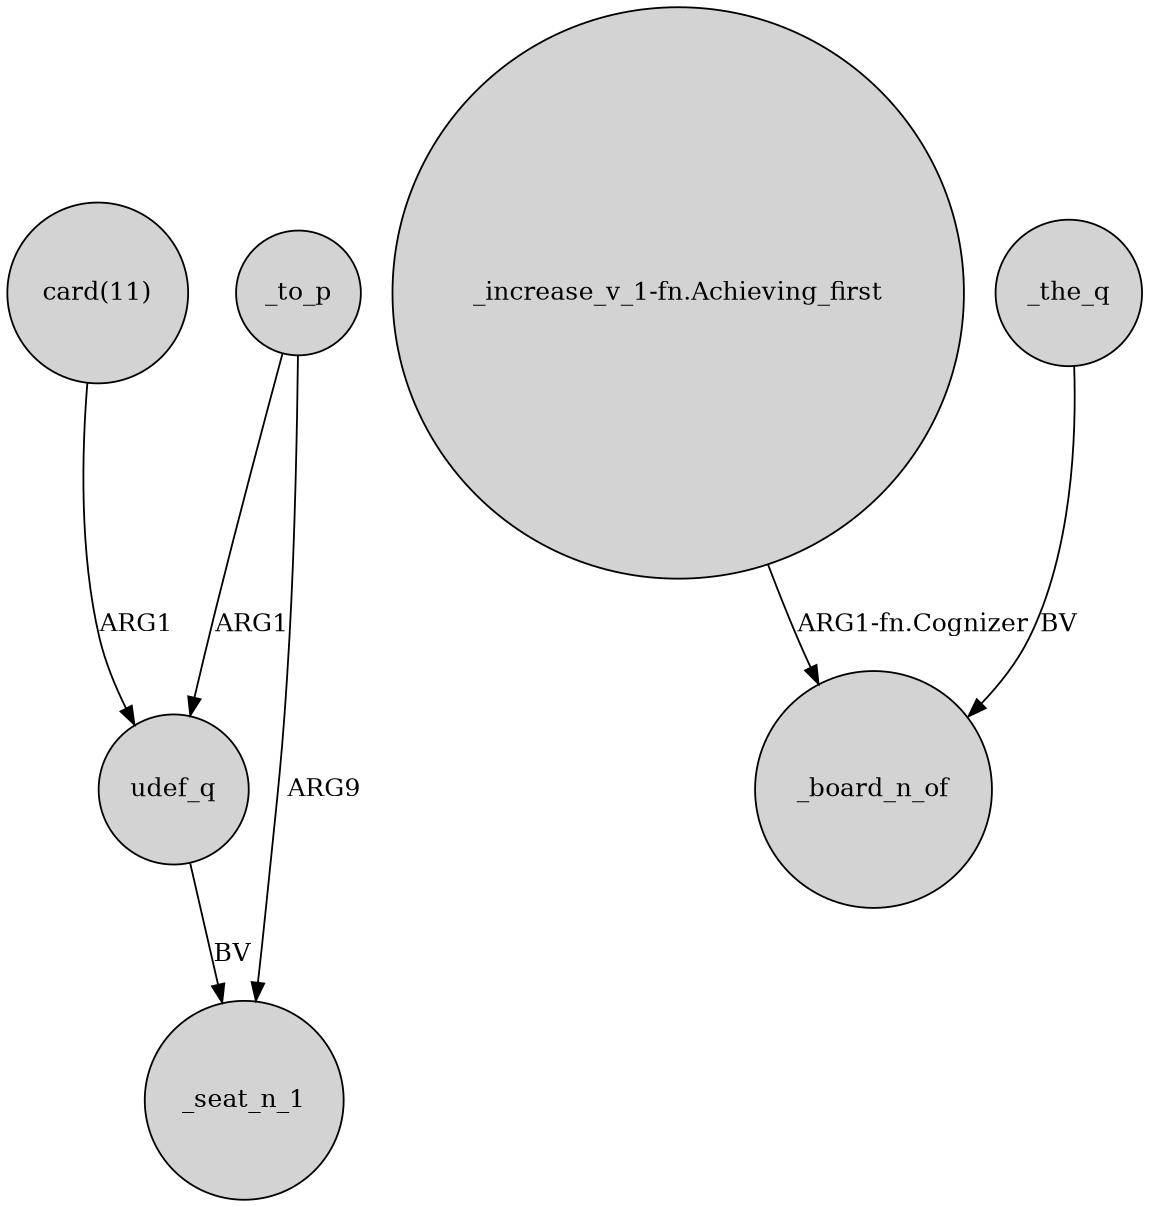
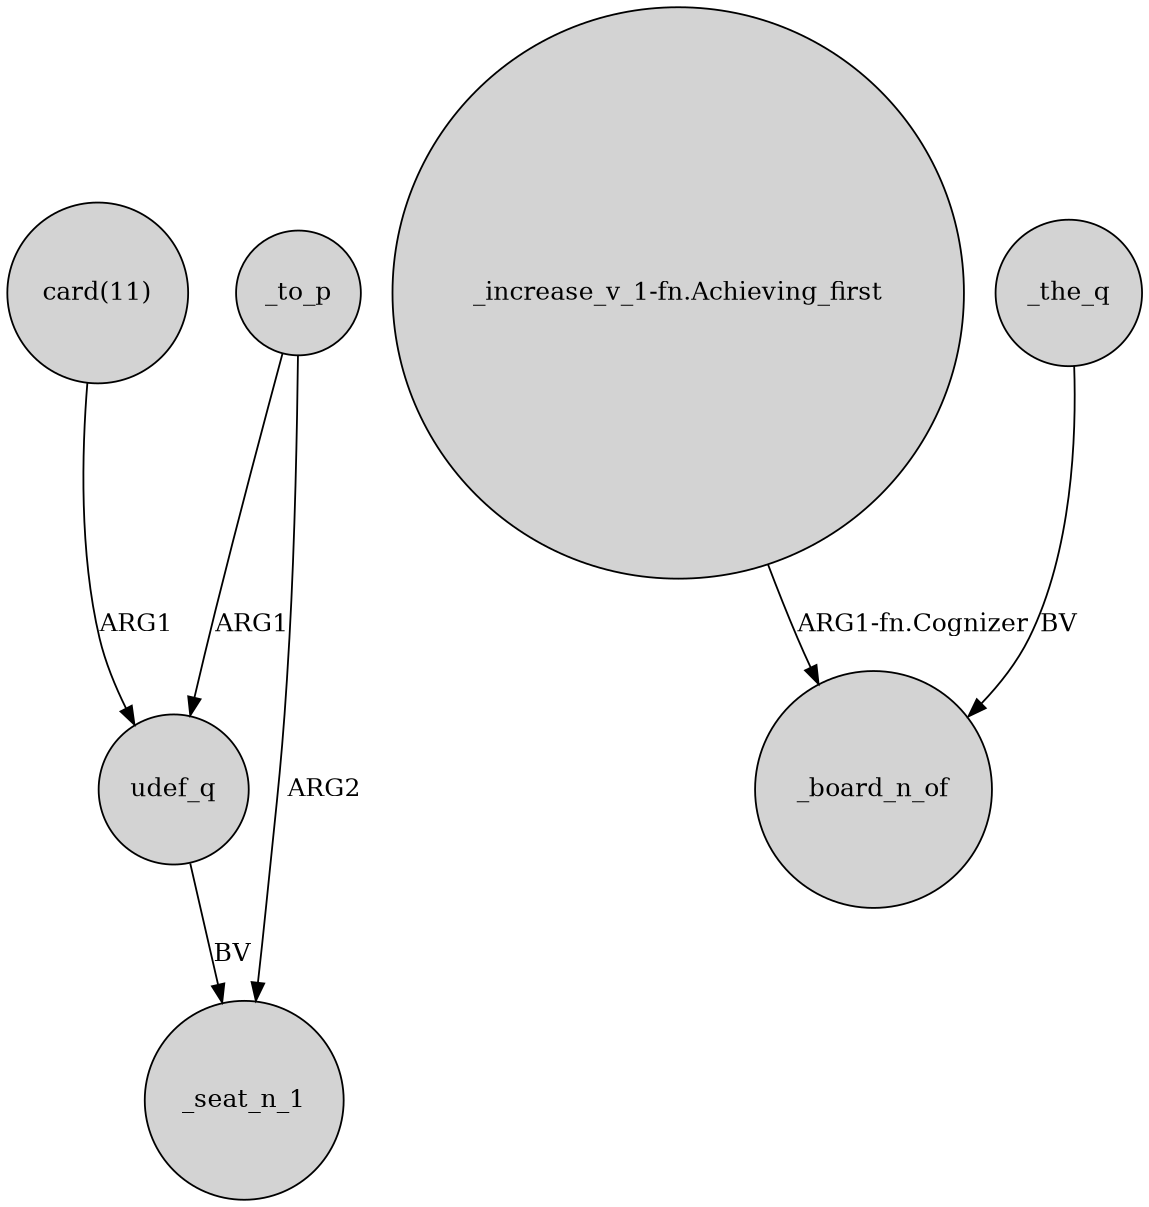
(325, 789) -> (325, 789)
